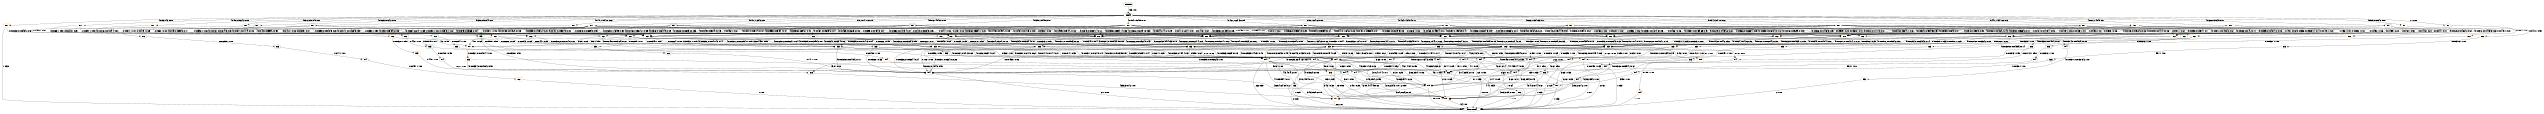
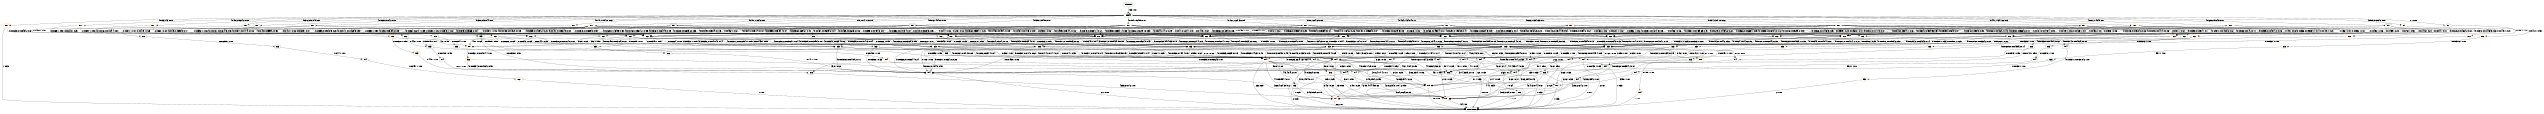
(1472, 109) -> (1472, 109)
